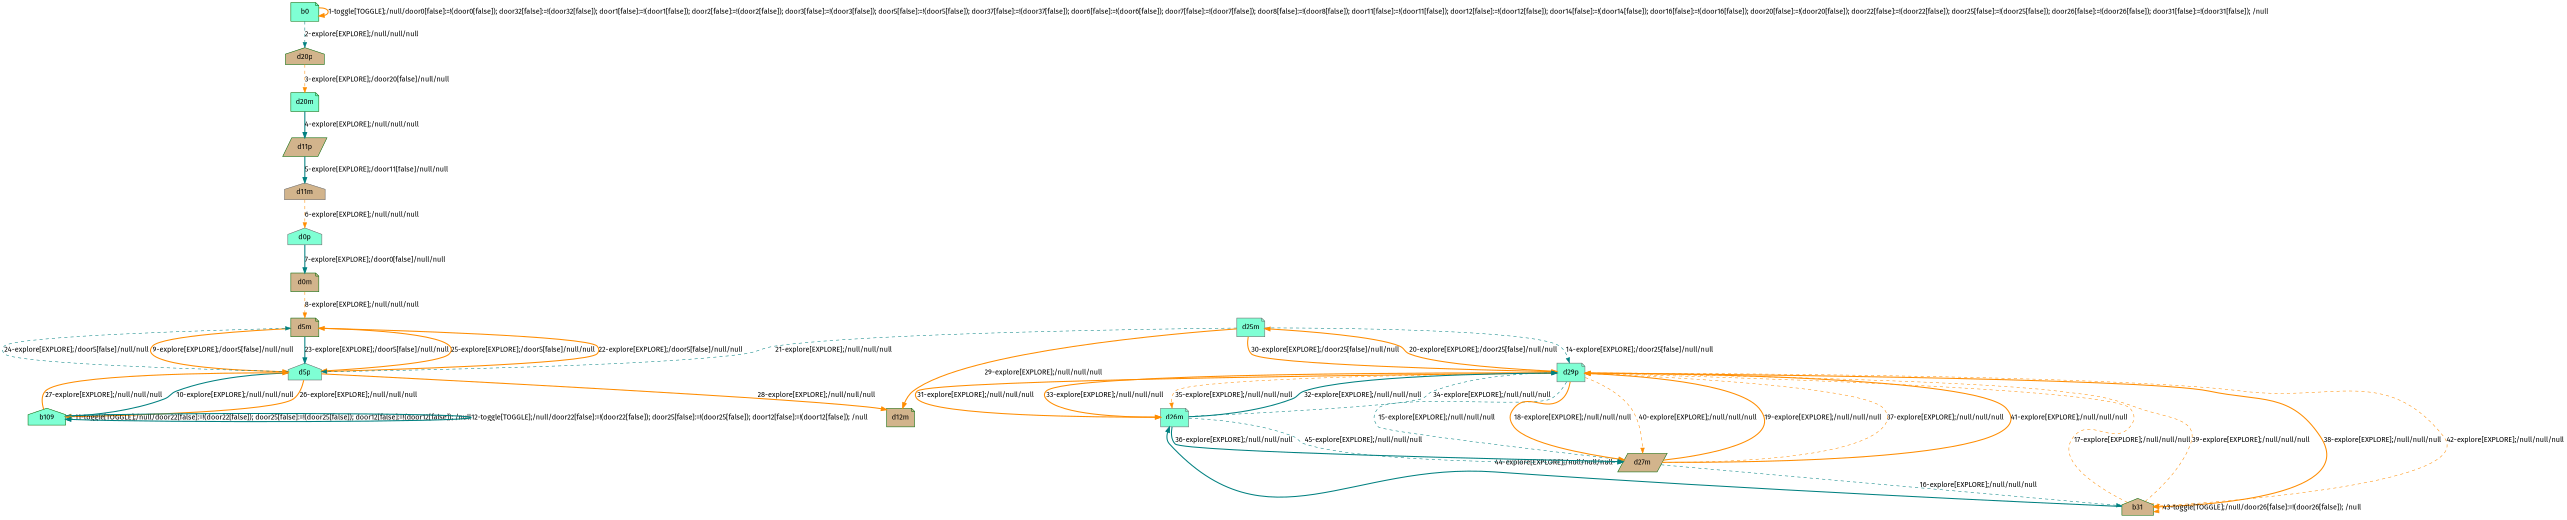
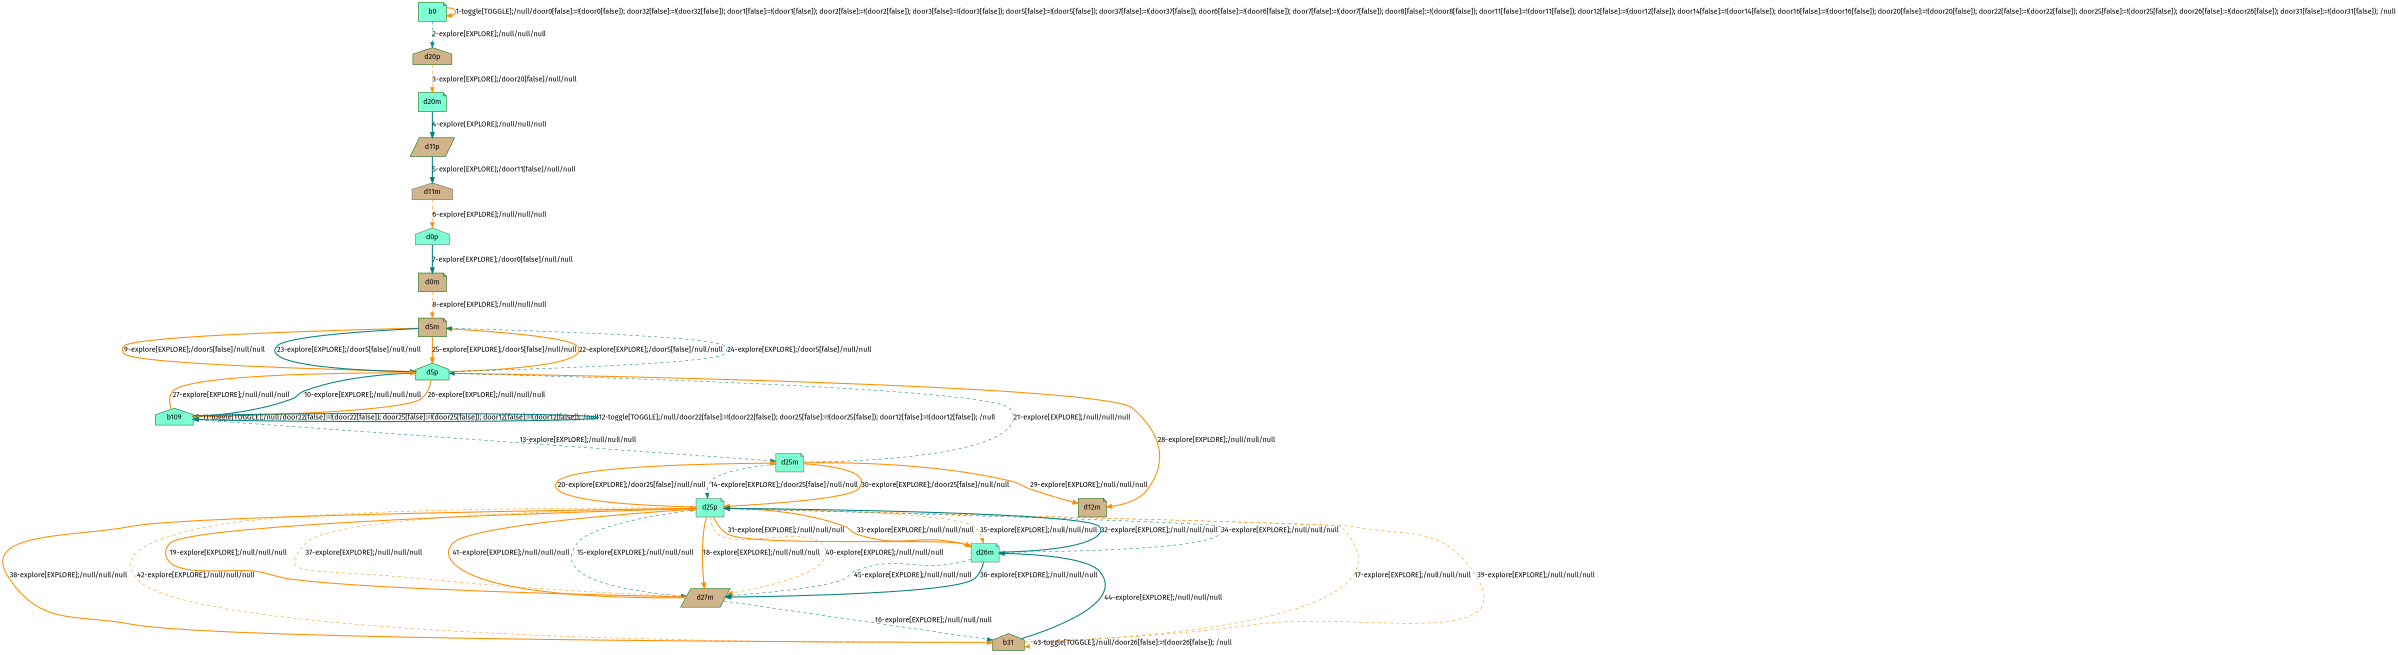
(305, 372) -> (432, 372)
(1571, 372) -> (710, 508)
none -> (482, 440)
